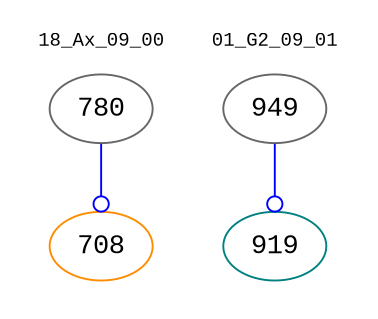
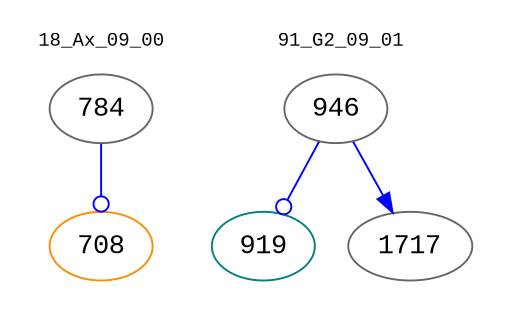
(276, 41) -> (342, 41)
(101, 109) -> (101, 109)
(275, 109) -> (336, 109)
none -> (410, 246)
